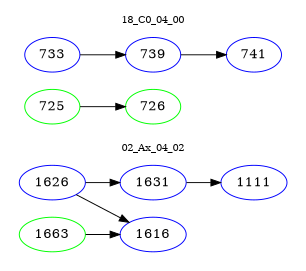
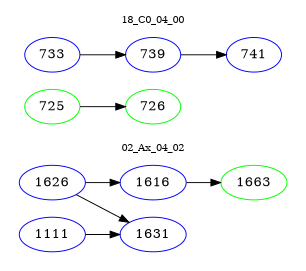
(199, 183) -> (98, 235)
(98, 235) -> (199, 183)
